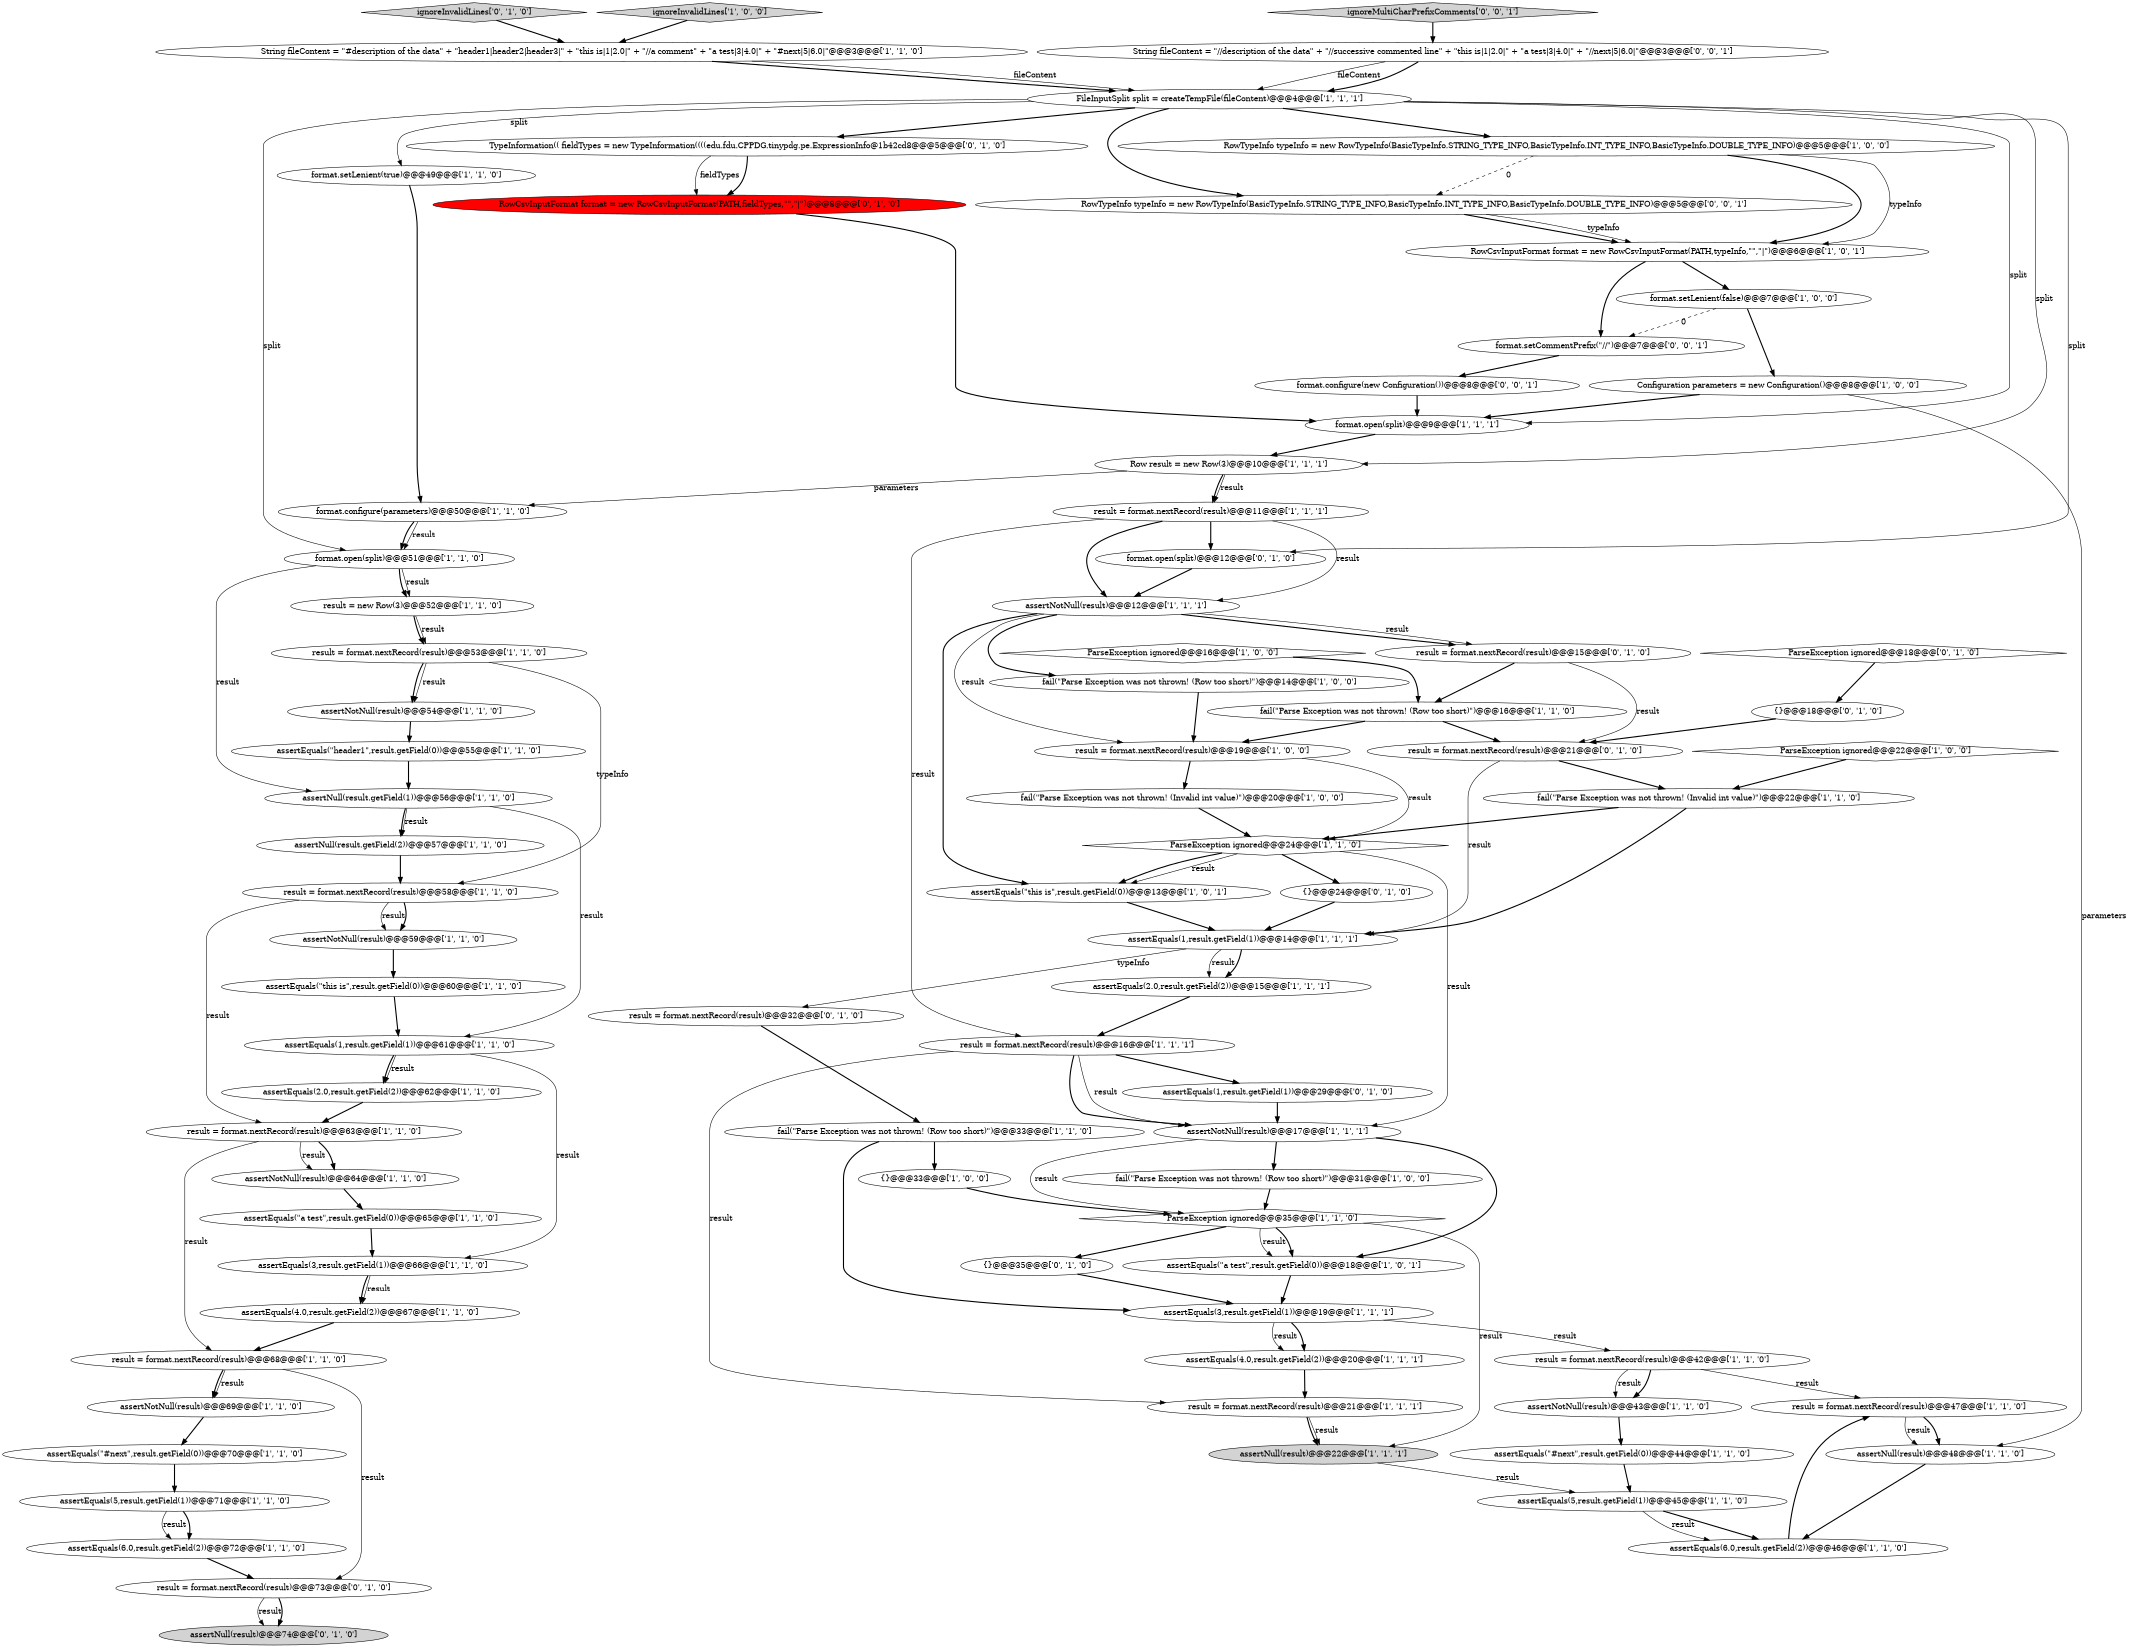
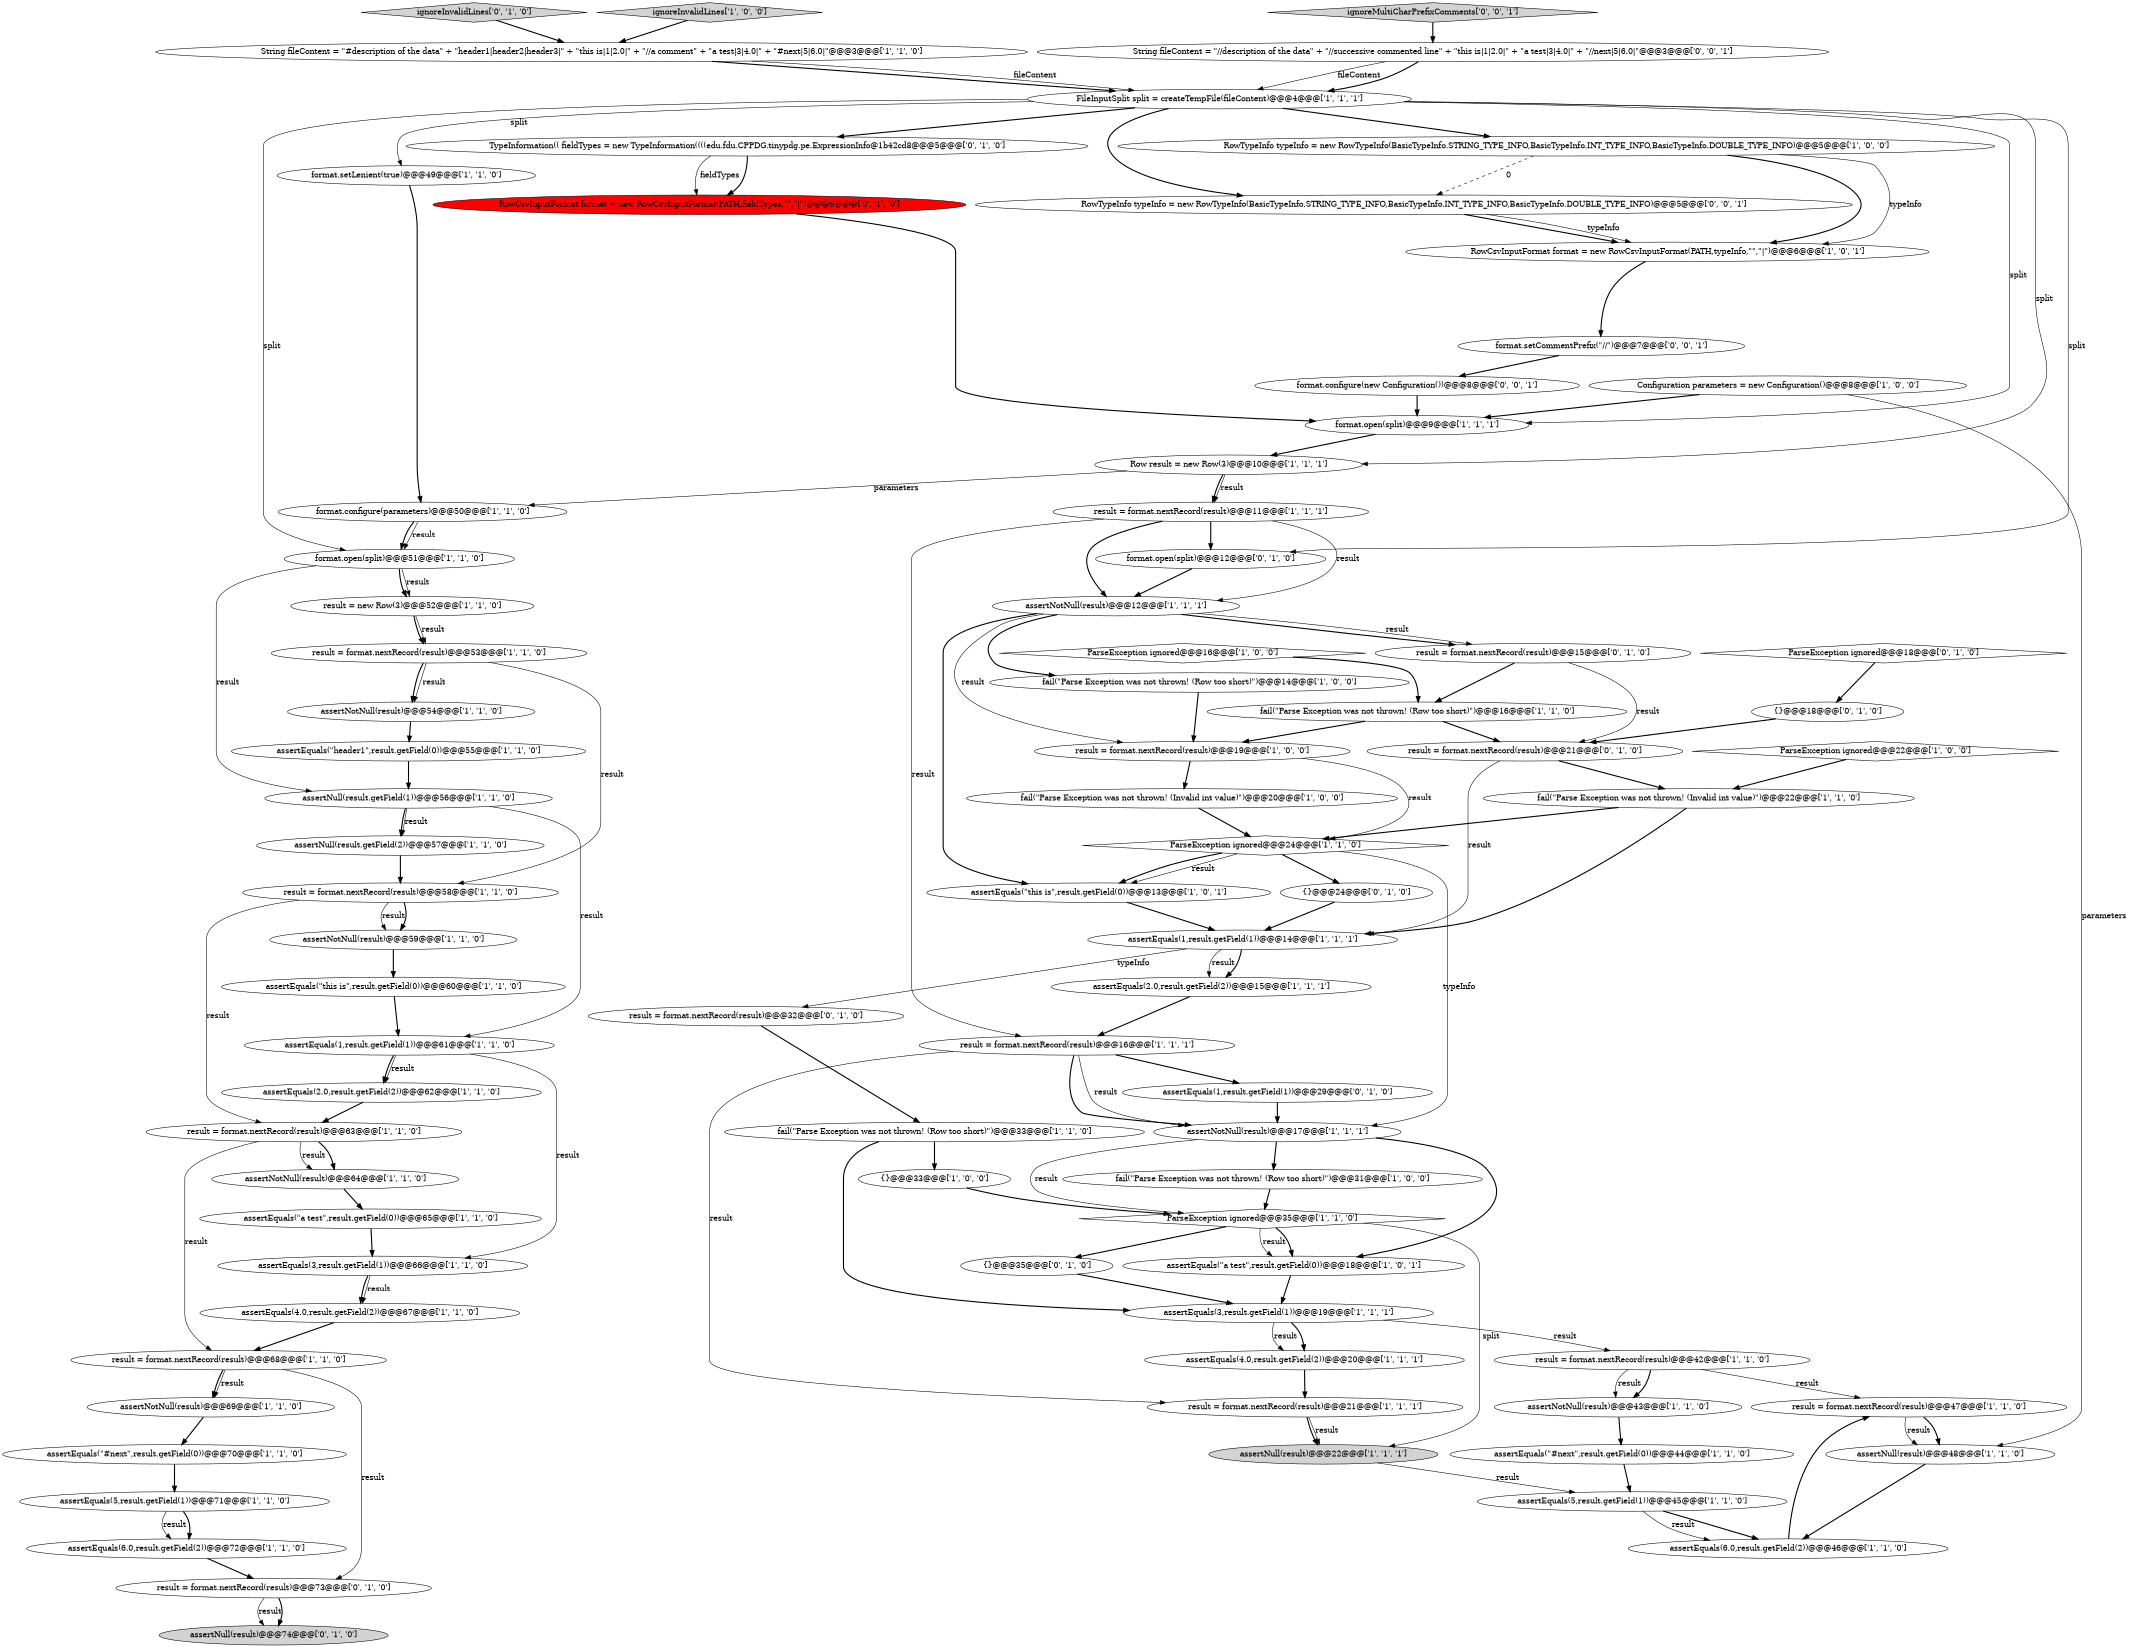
(1744, 299) -> none
(612, 775) -> (612, 775)
(1459, 987) -> (1459, 987)
(1491, 1337) -> (1491, 1337)
